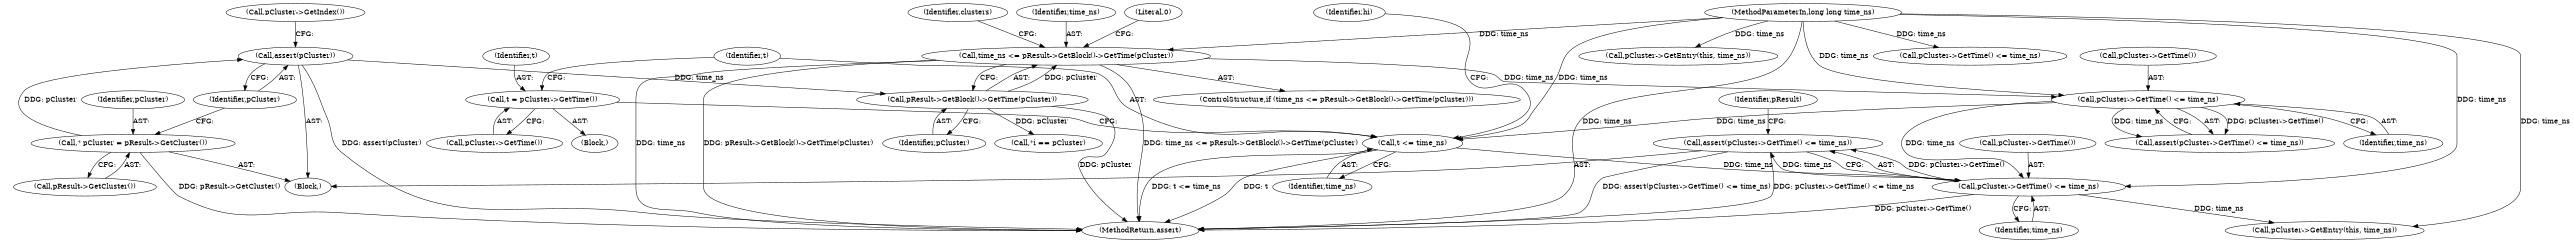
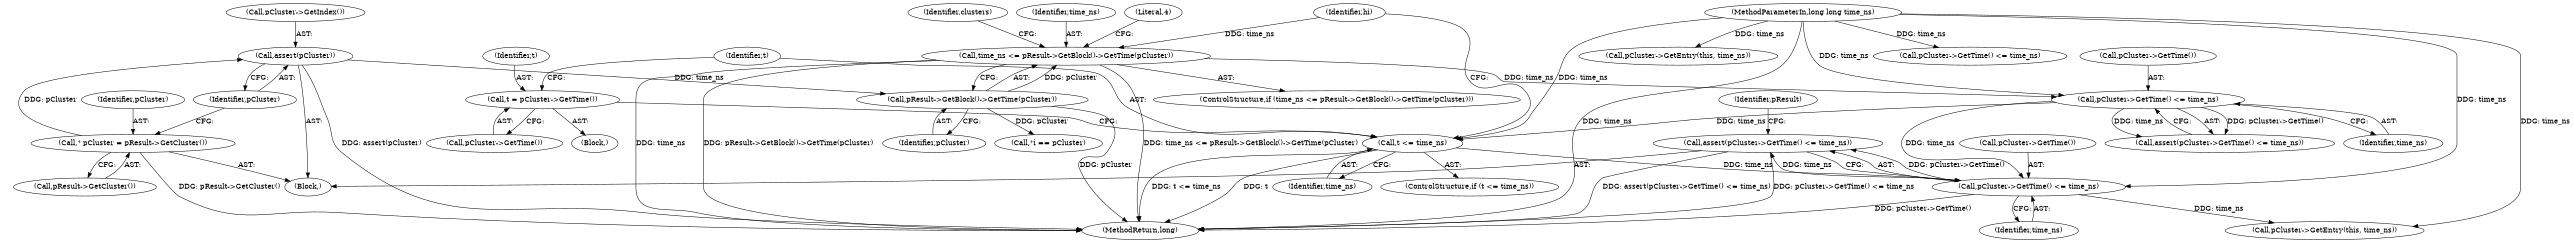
(1153, 13) -> (1153, 13)
(306, 34) -> (306, 34)
(1448, 34) -> (1222, 32)
none -> (1470, 187)
(1140, 231) -> (1140, 231)
